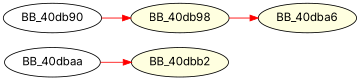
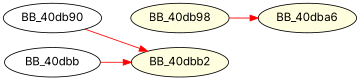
(112, 18) -> (112, 39)
(52, 62) -> (52, 62)
